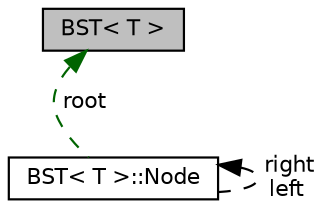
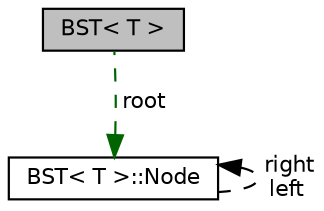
(57, 115) -> (116, 93)
